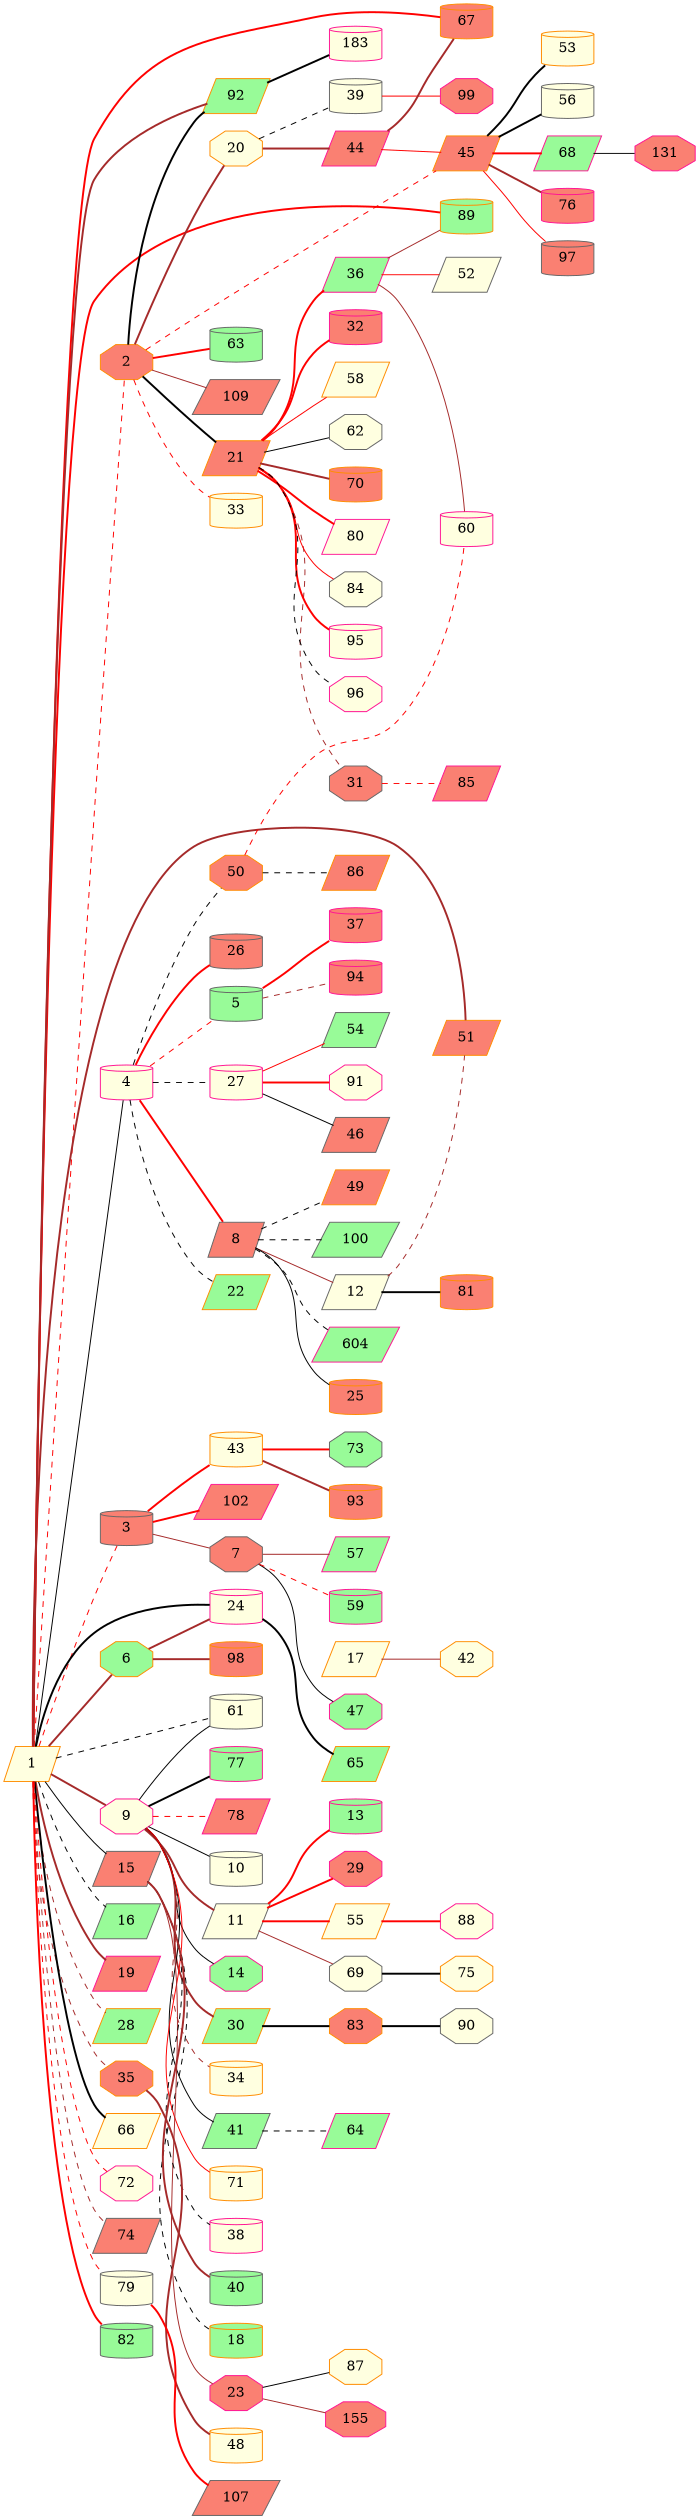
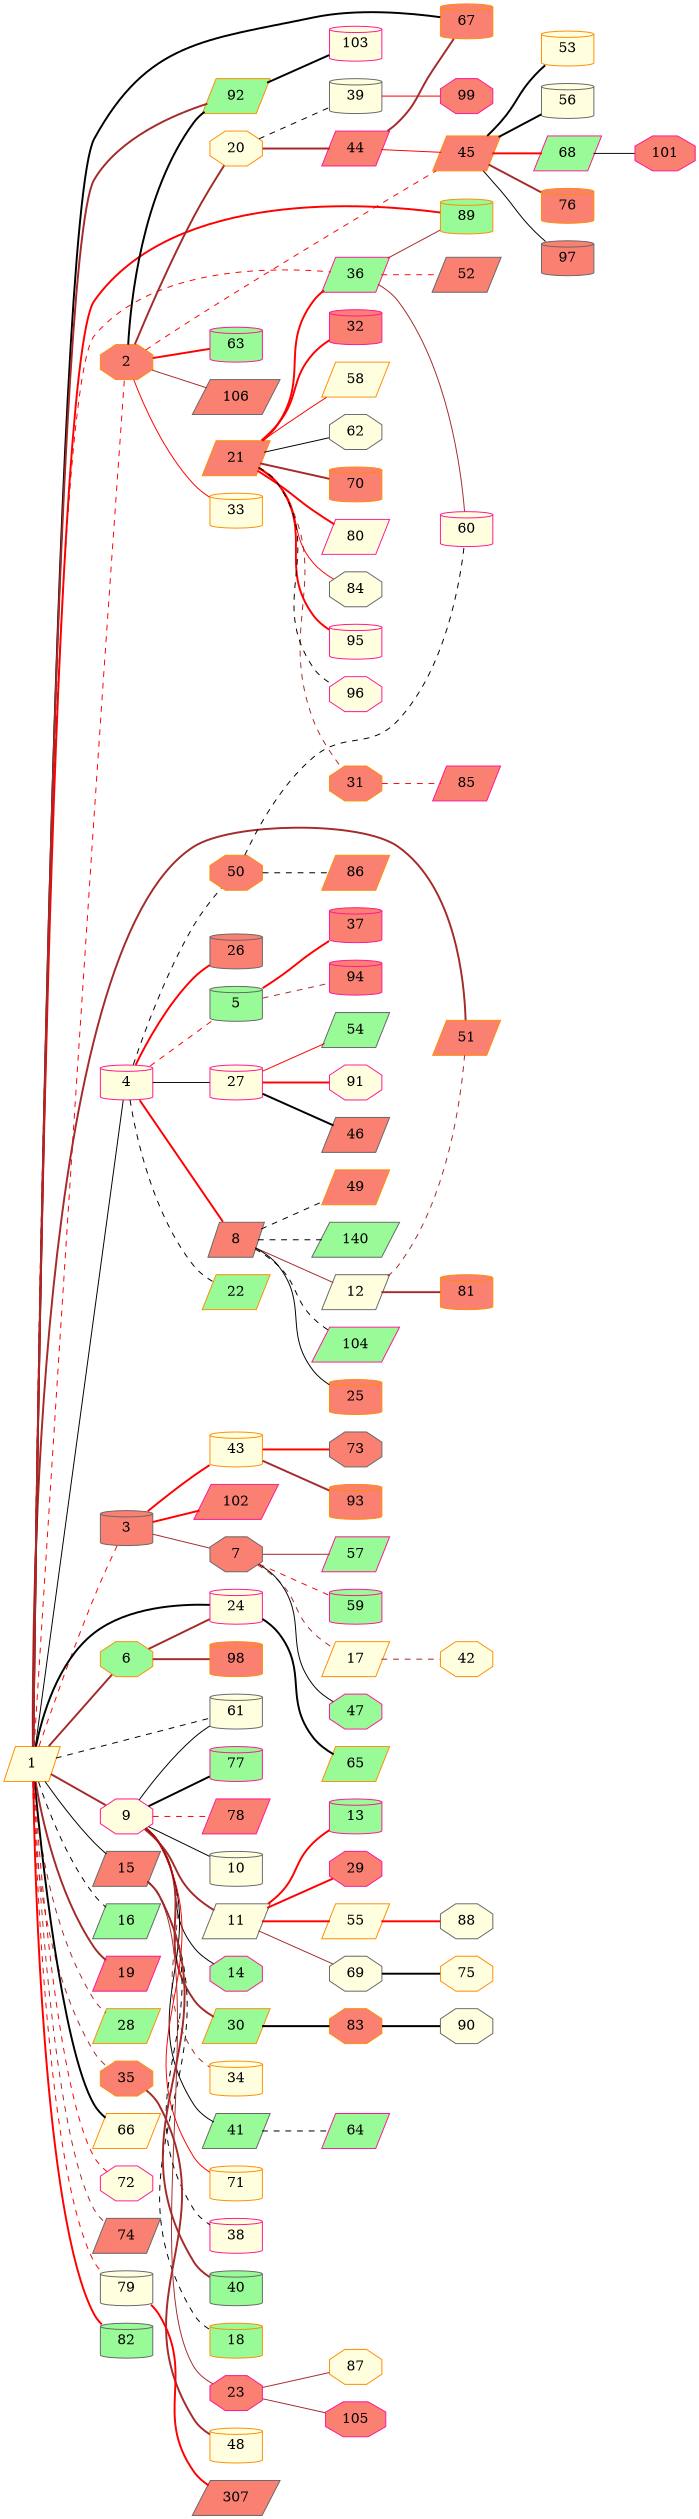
(356, 44) -> (356, 44)
(665, 153) -> (665, 153)
(568, 206) -> (568, 206)
(514, 207) -> (514, 207)
(410, 275) -> (410, 275)
(467, 275) -> (467, 275)
(236, 345) -> (236, 345)
(236, 397) -> (236, 397)
(179, 410) -> none
(164, 444) -> (164, 444)
(388, 729) -> (388, 729)
(54, 747) -> (54, 747)
(356, 783) -> (356, 783)
none -> (50, 913)
(181, 1082) -> (181, 1082)
(298, 1110) -> (298, 1110)
(356, 1240) -> (356, 1240)
(411, 1292) -> (411, 1292)
(356, 1345) -> (356, 1345)
(356, 1449) -> (356, 1449)
none -> (301, 1617)
(411, 1659) -> (411, 1659)
(467, 1921) -> (467, 1921)
(296, 2380) -> (296, 2380)
(356, 2419) -> (356, 2419)
(236, 2498) -> (236, 2498)
